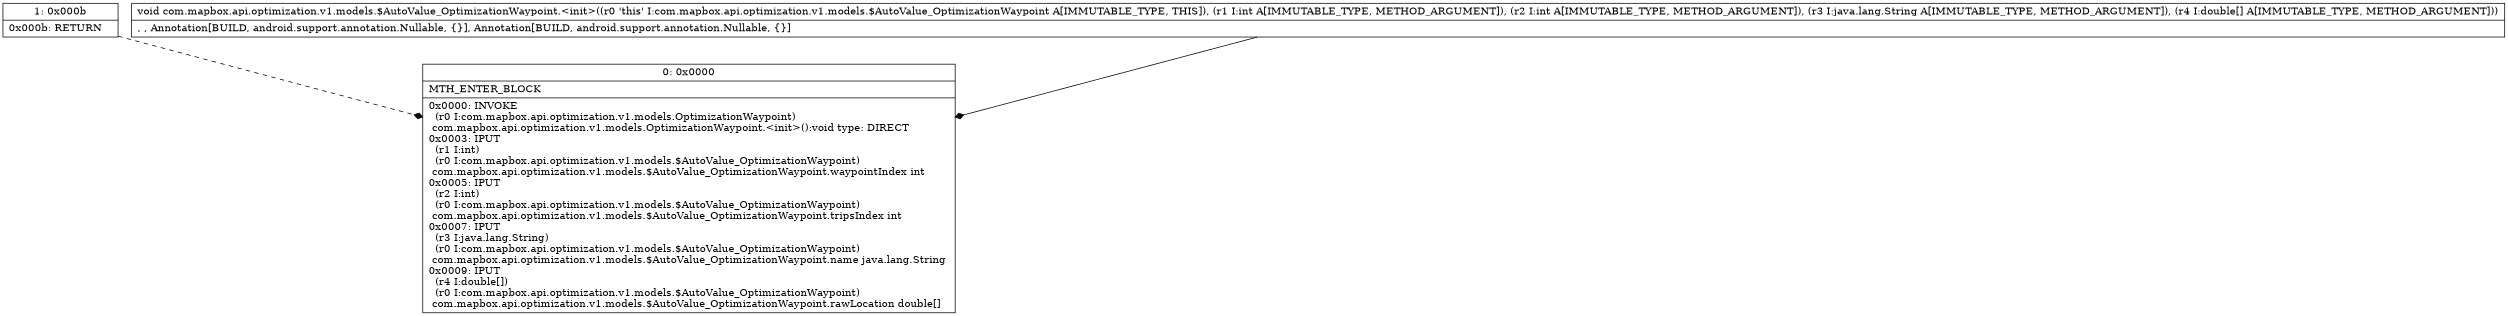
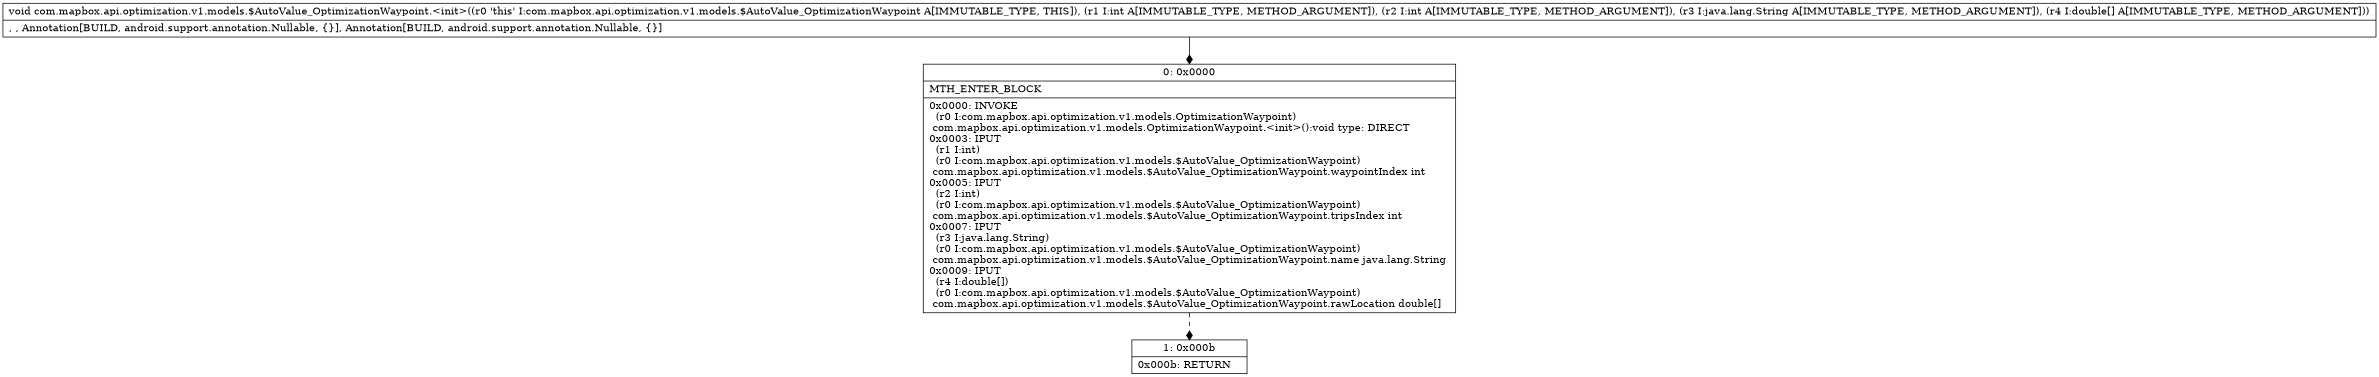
(266, 75) -> (1189, 322)
